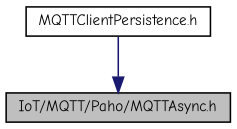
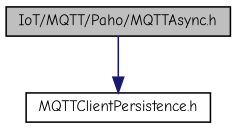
(118, 57) -> (118, 57)
